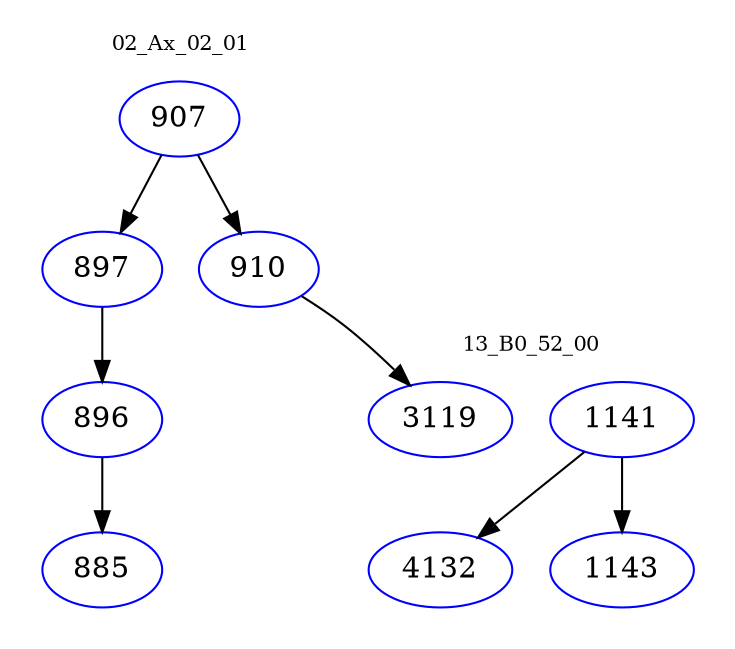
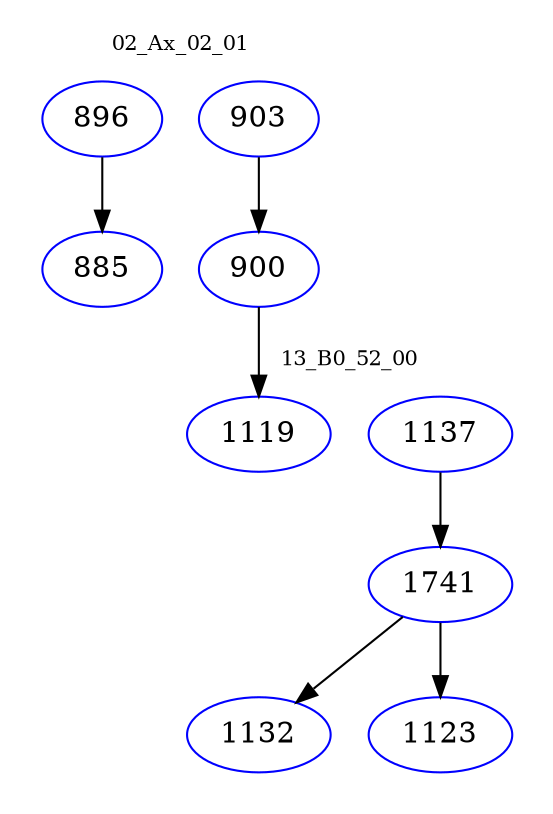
(180, 119) -> (259, 119)
(102, 269) -> none
(259, 269) -> (259, 269)
(440, 420) -> (259, 434)
(622, 420) -> (440, 585)
none -> (440, 434)
(440, 570) -> (259, 735)
(622, 570) -> (440, 735)
